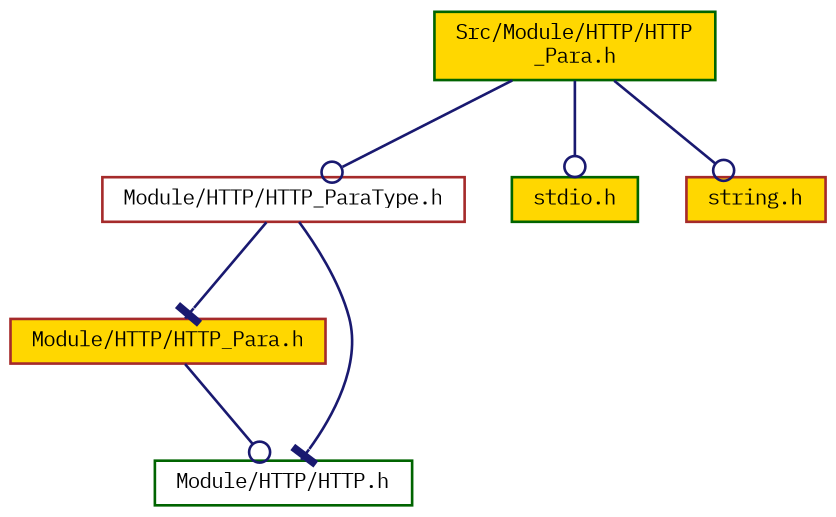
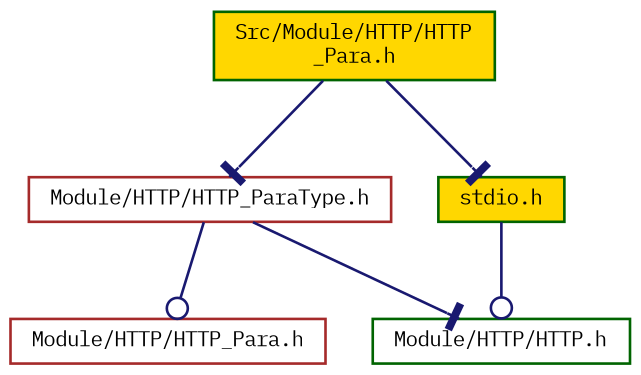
(575, 118) -> (429, 124)
(427, 124) -> (281, 124)
(756, 200) -> none
(230, 265) -> (192, 260)
(168, 341) -> (168, 341)
(219, 404) -> (501, 260)
